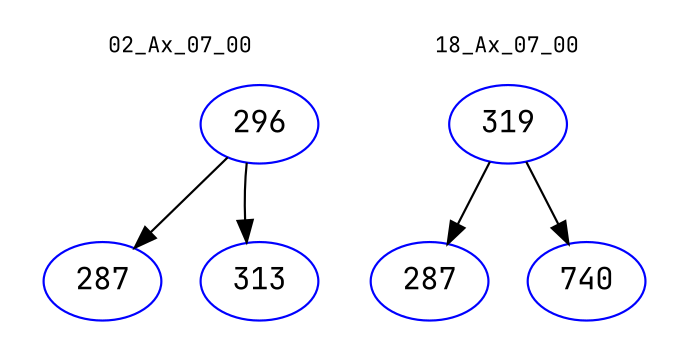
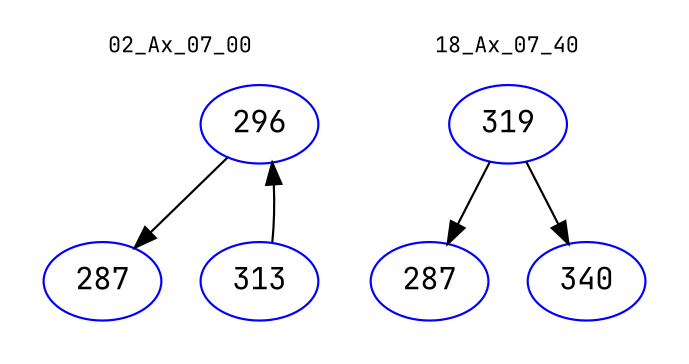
(508, 47) -> (508, 47)
(245, 191) -> (274, 214)
(587, 281) -> (587, 281)
